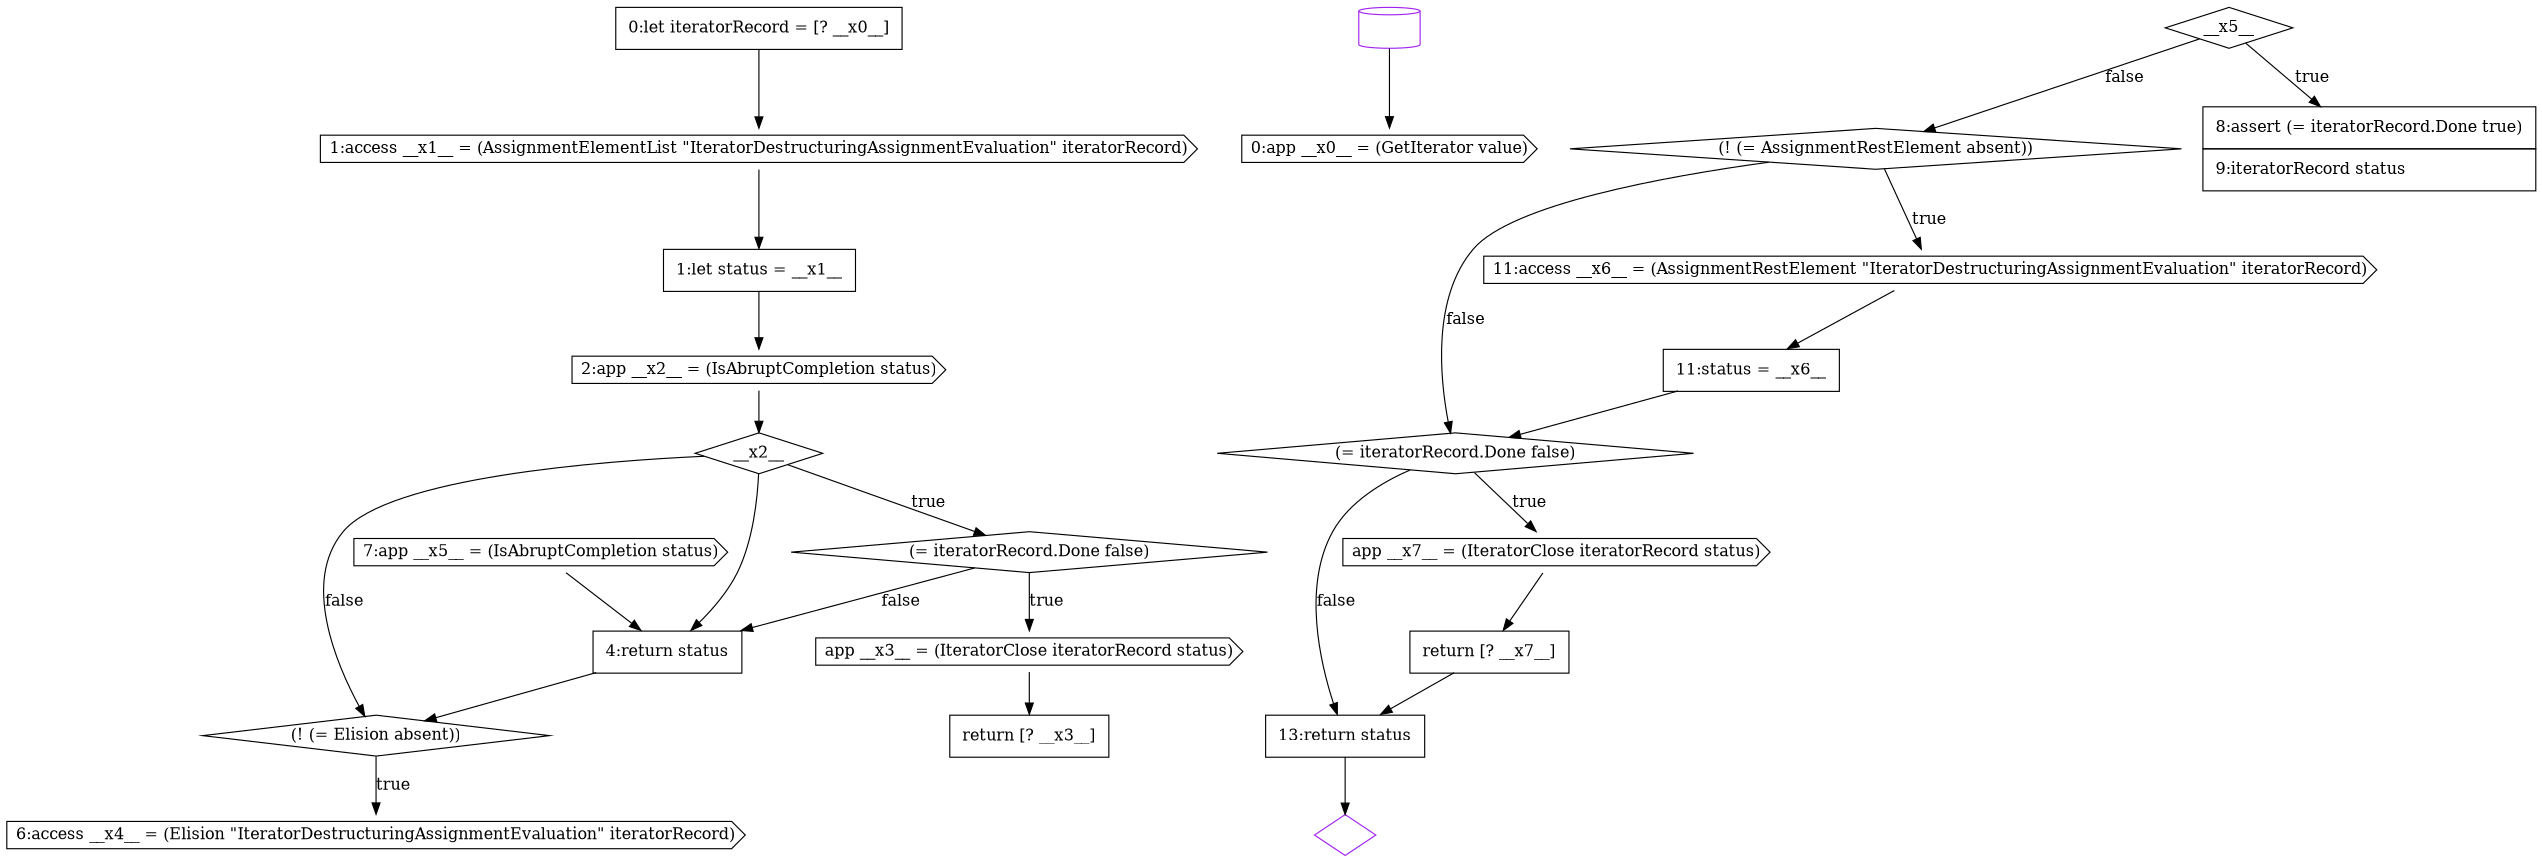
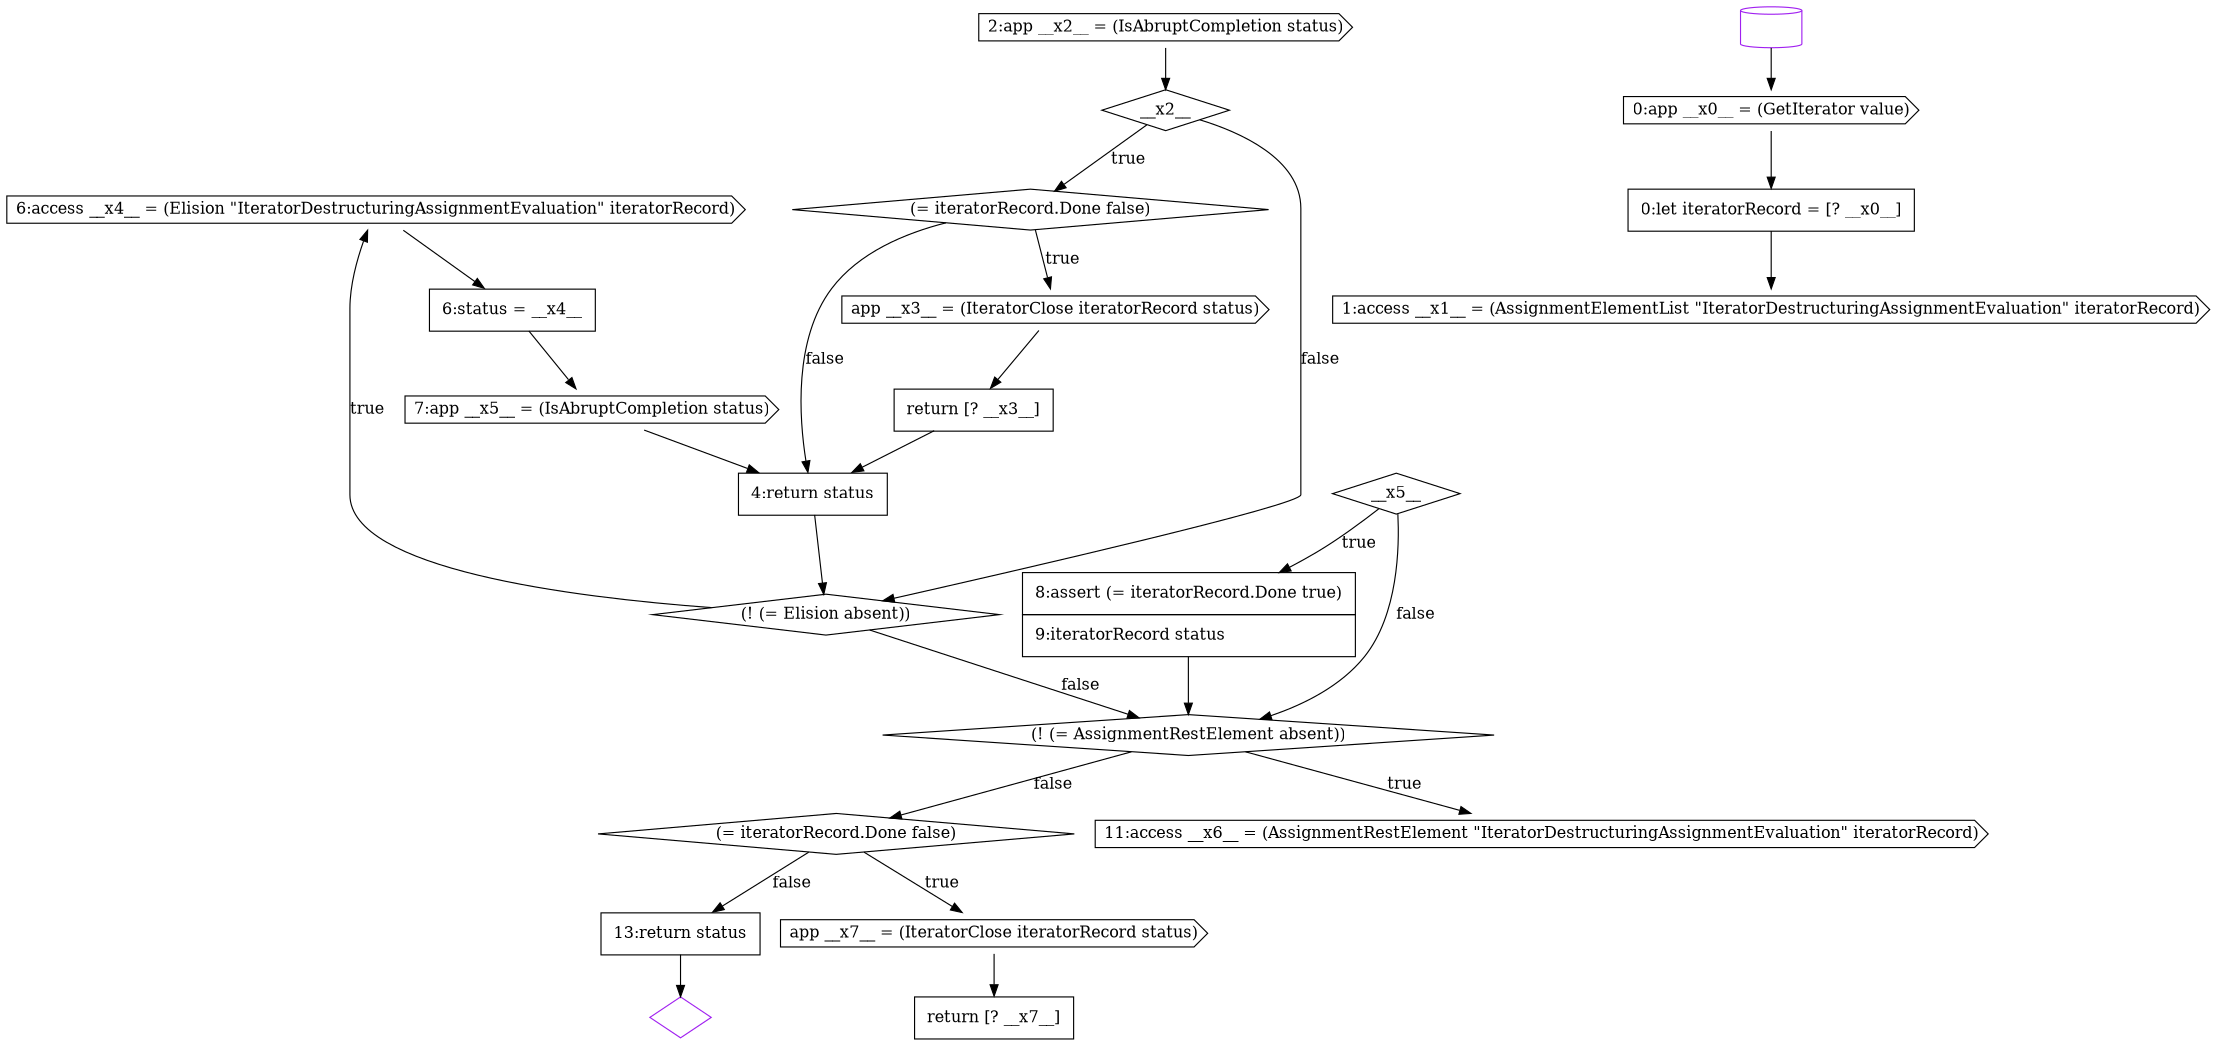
none -> (1771, 154)
(759, 270) -> none
none -> (512, 310)
(1751, 370) -> none
(745, 555) -> (898, 449)
none -> (999, 672)
none -> (1188, 680)
(1423, 691) -> none
